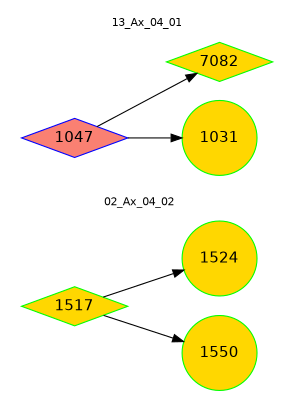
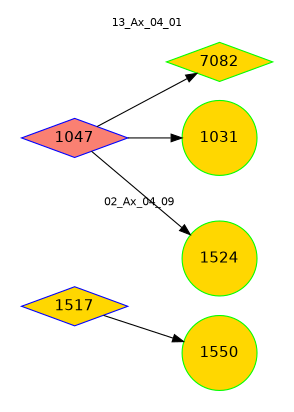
(139, 203) -> (139, 203)
(138, 285) -> (148, 199)
(75, 306) -> (75, 306)
